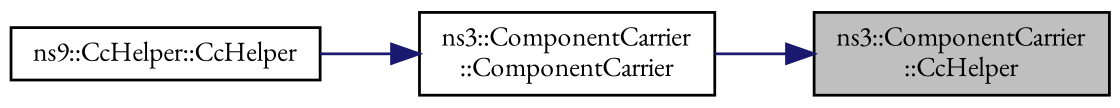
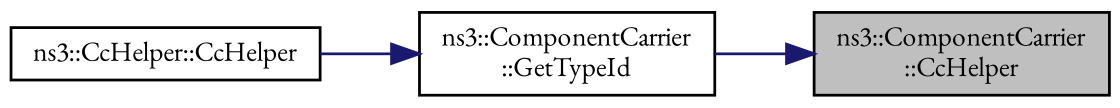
(166, 54) -> (166, 54)
(567, 54) -> (567, 54)
